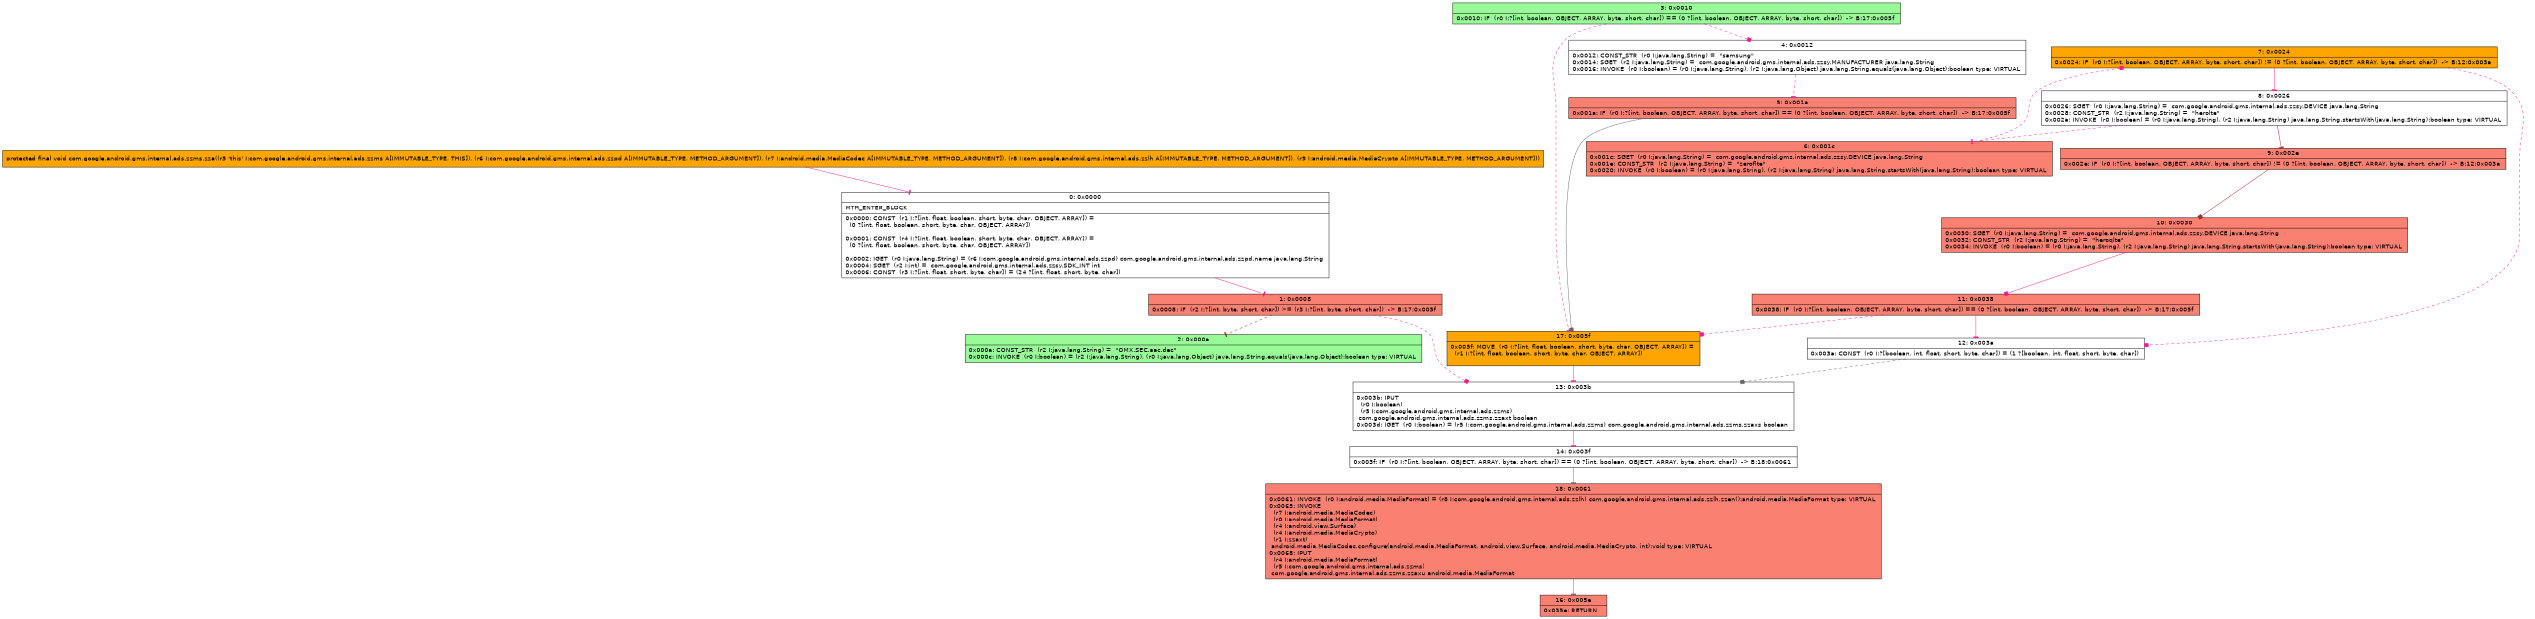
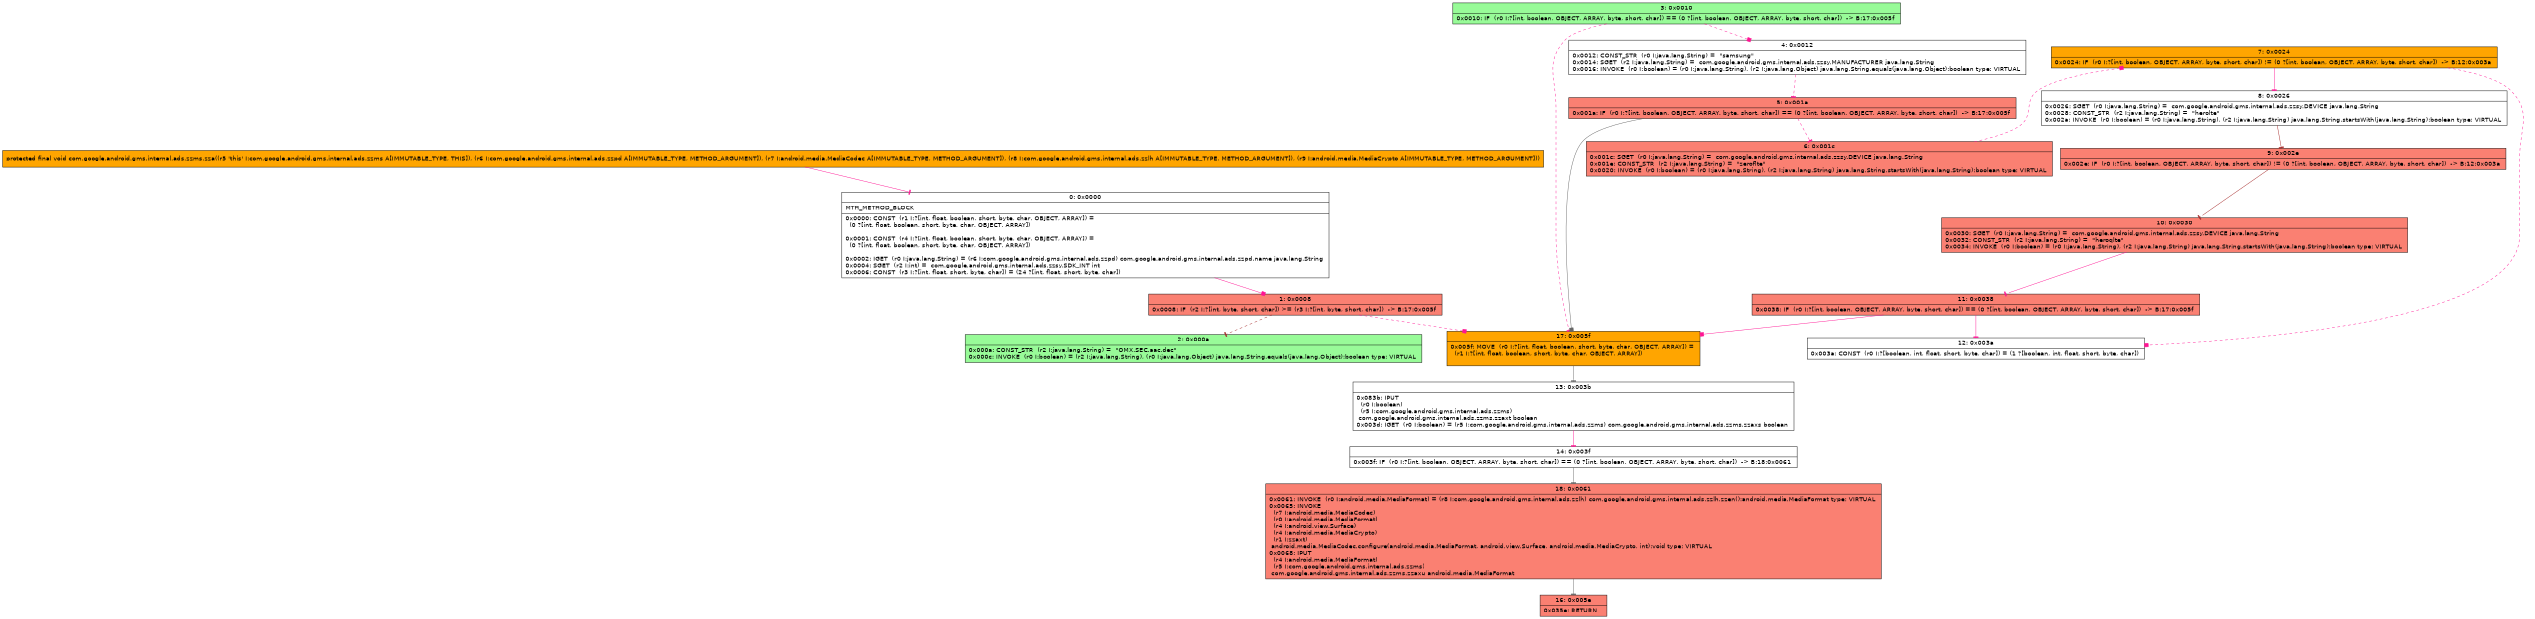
(2048, 133) -> (1804, 129)
(2236, 192) -> (2236, 192)
(877, 208) -> (880, 208)
(2068, 272) -> (2068, 272)
(1238, 285) -> (1238, 285)
(1794, 325) -> (1794, 325)
(1429, 335) -> (1410, 323)
(1825, 370) -> none
(1574, 373) -> (1574, 373)
(1380, 398) -> (1380, 398)
